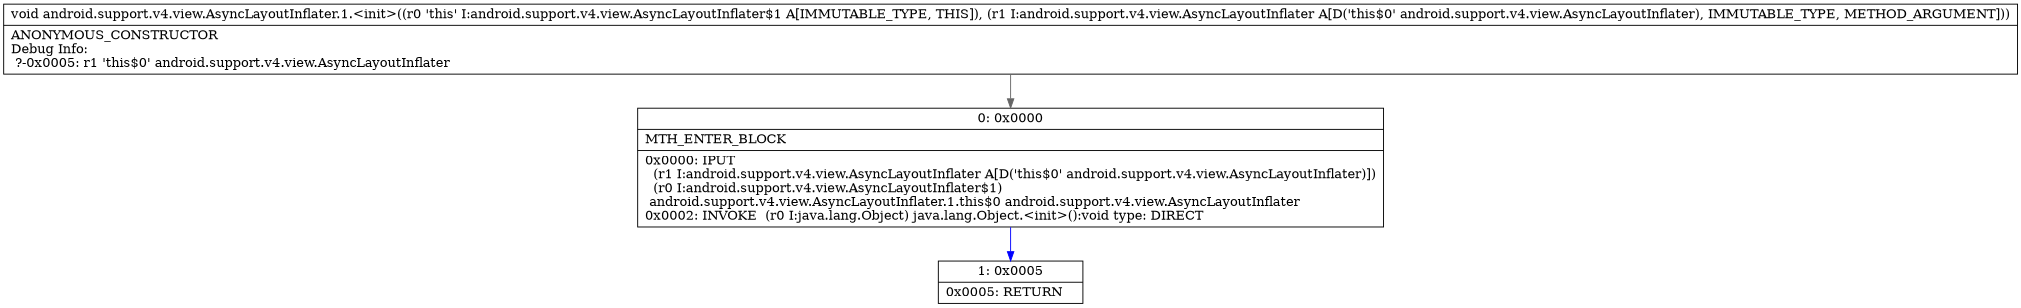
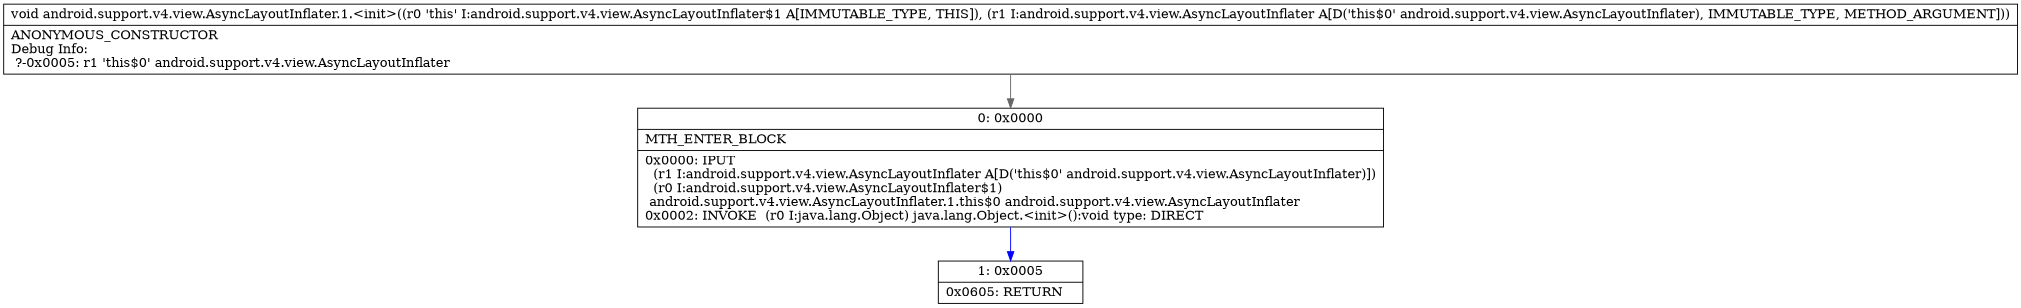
(1011, 292) -> (1011, 292)
